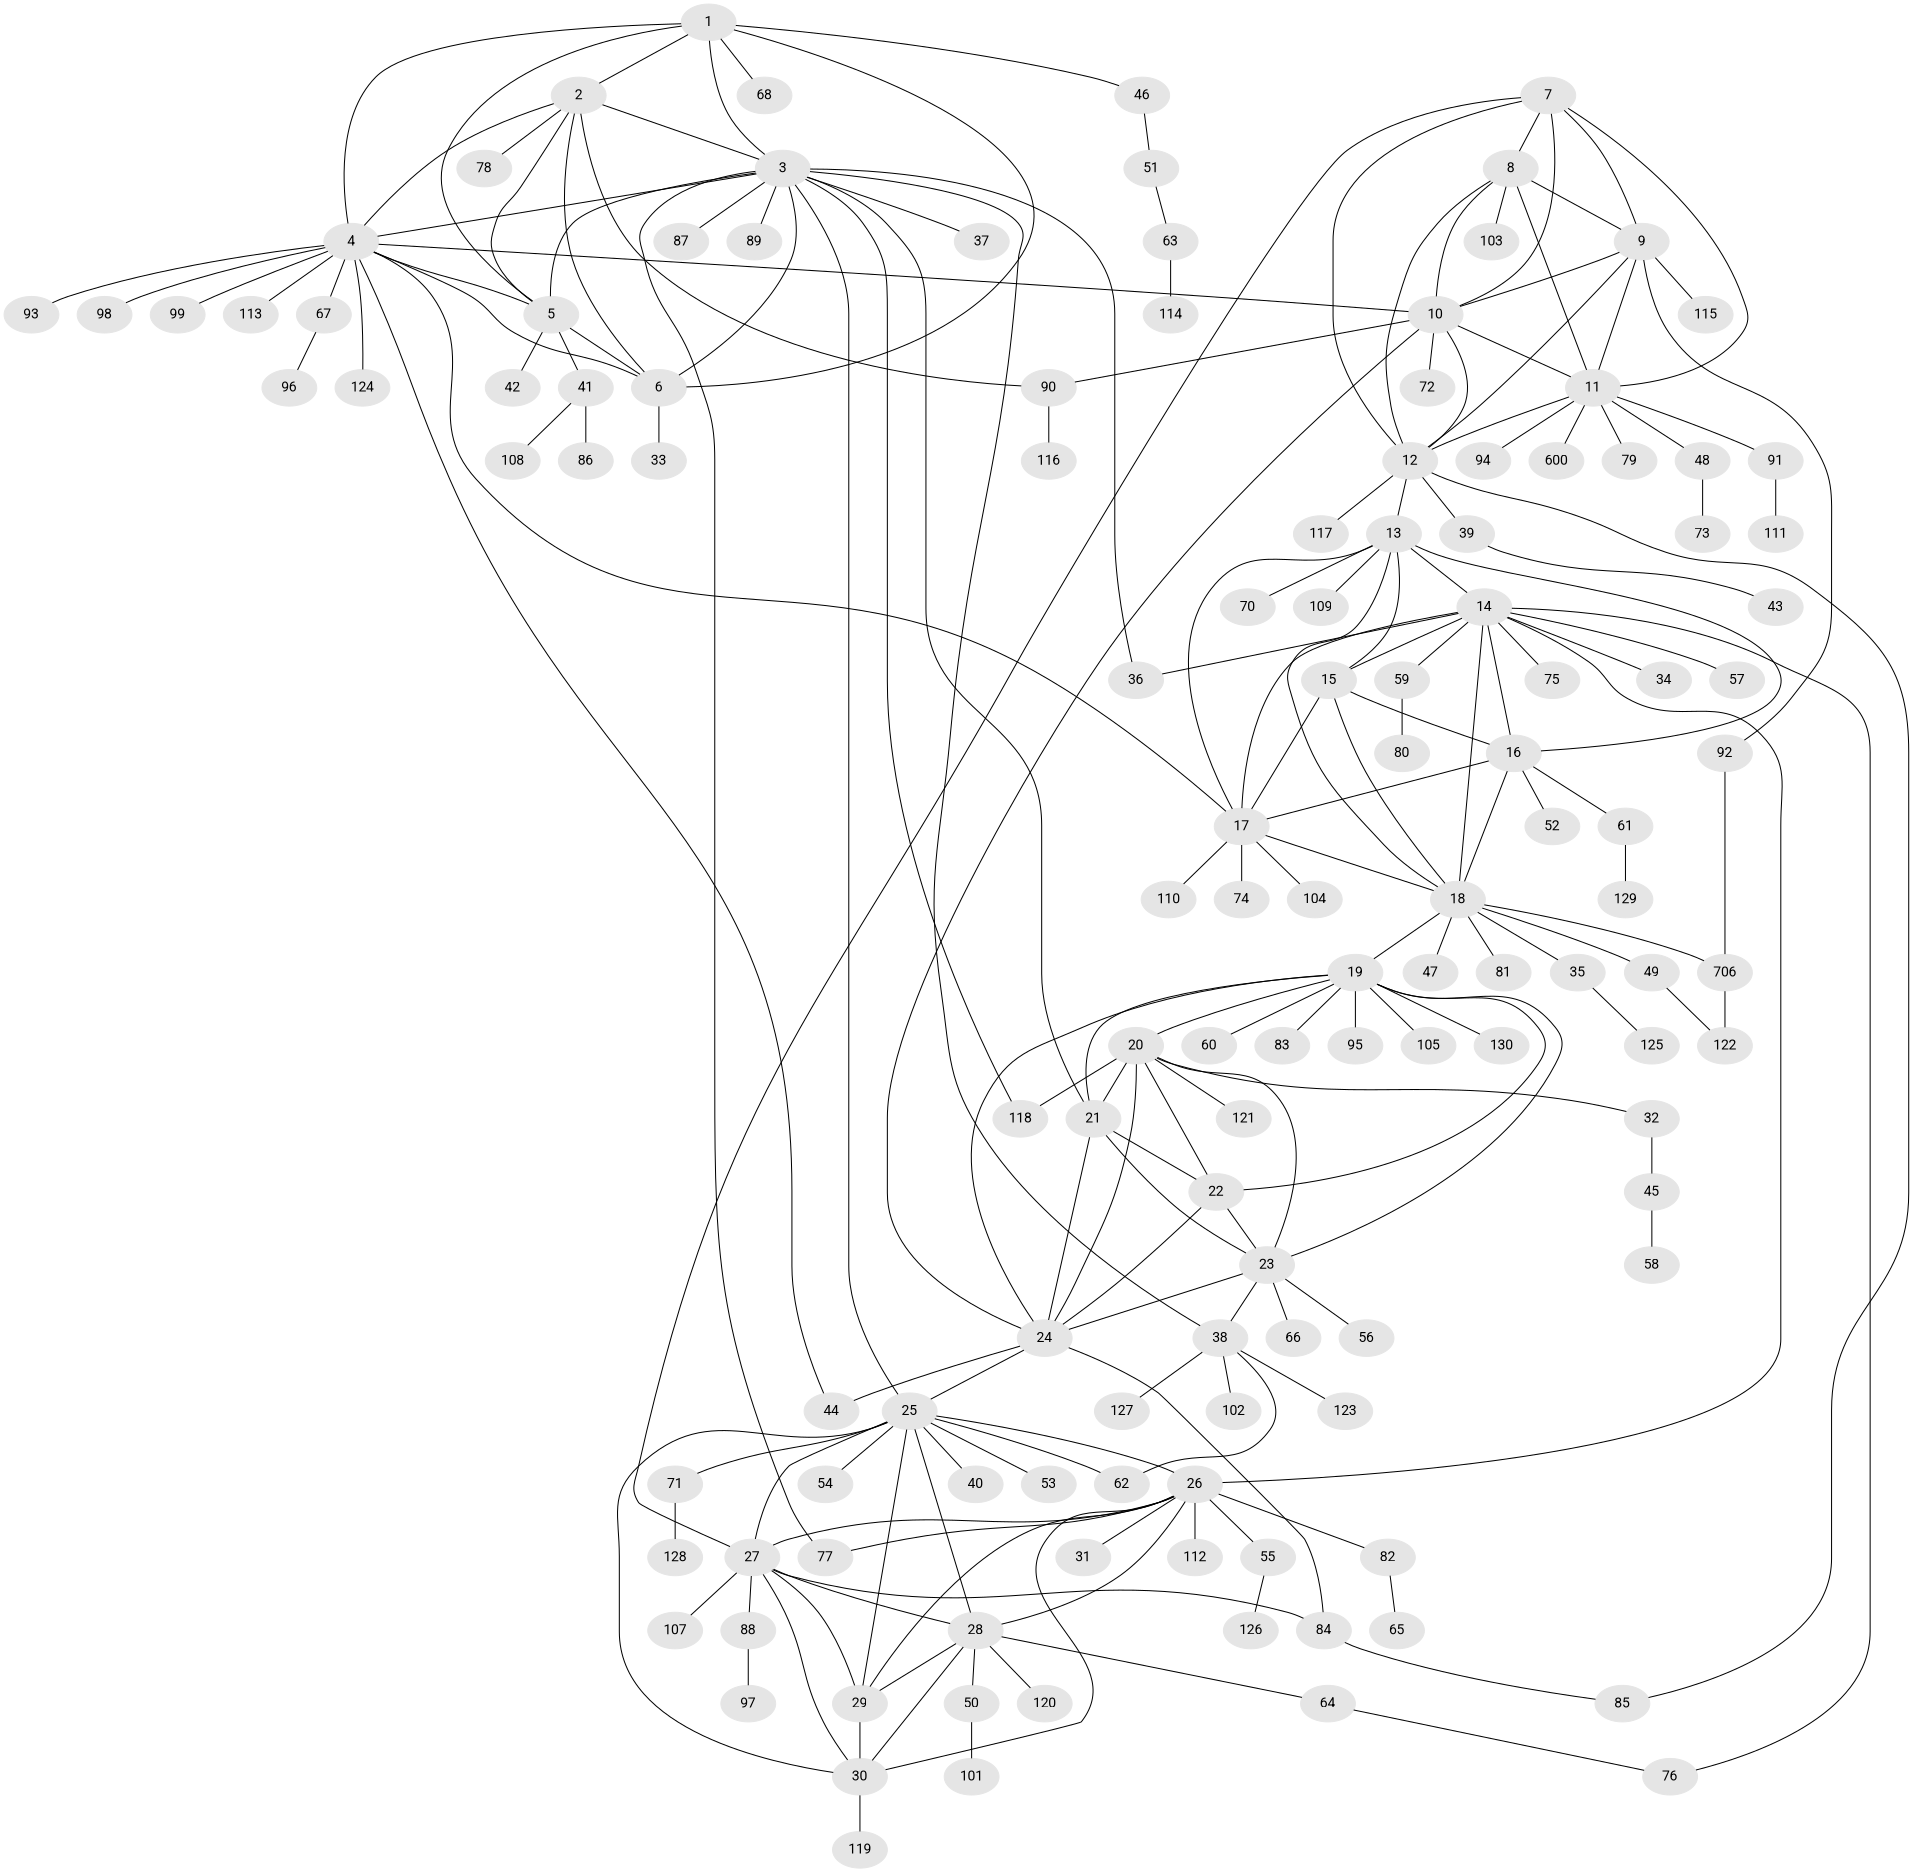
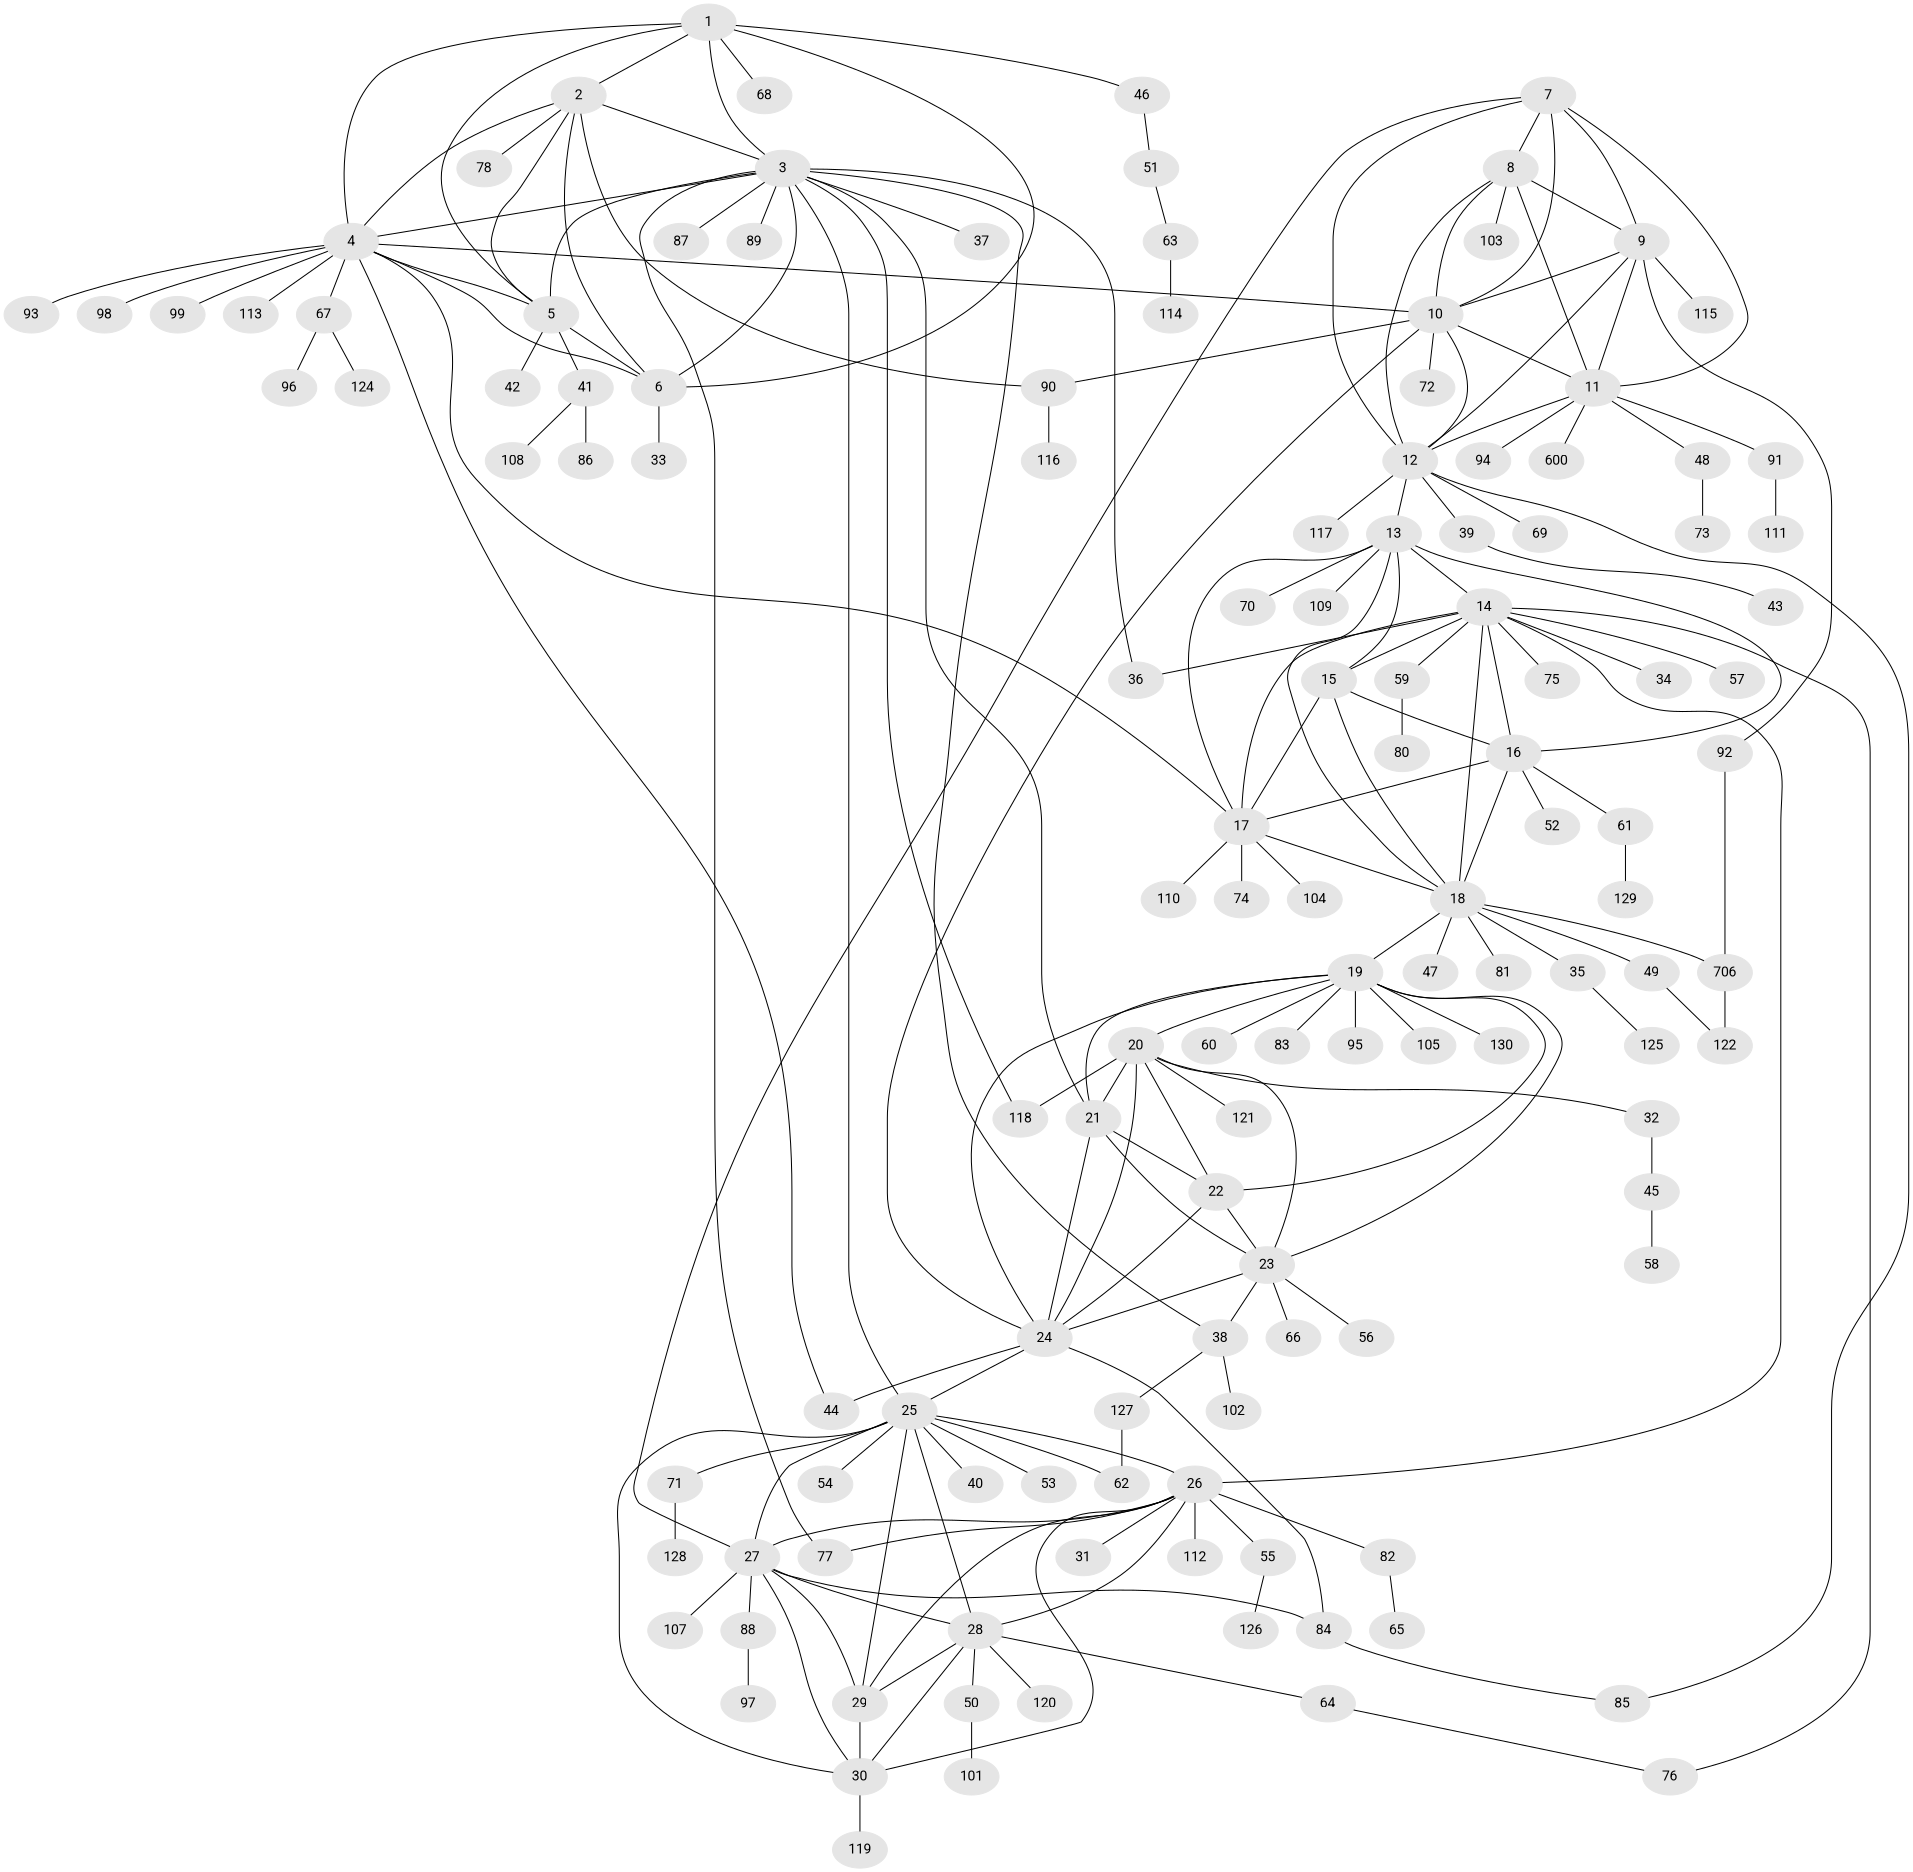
(362, 315) -> (343, 351)
(1630, 461) -> none
none -> (1540, 534)
(1345, 1411) -> none
(1253, 1446) -> (1122, 1448)
